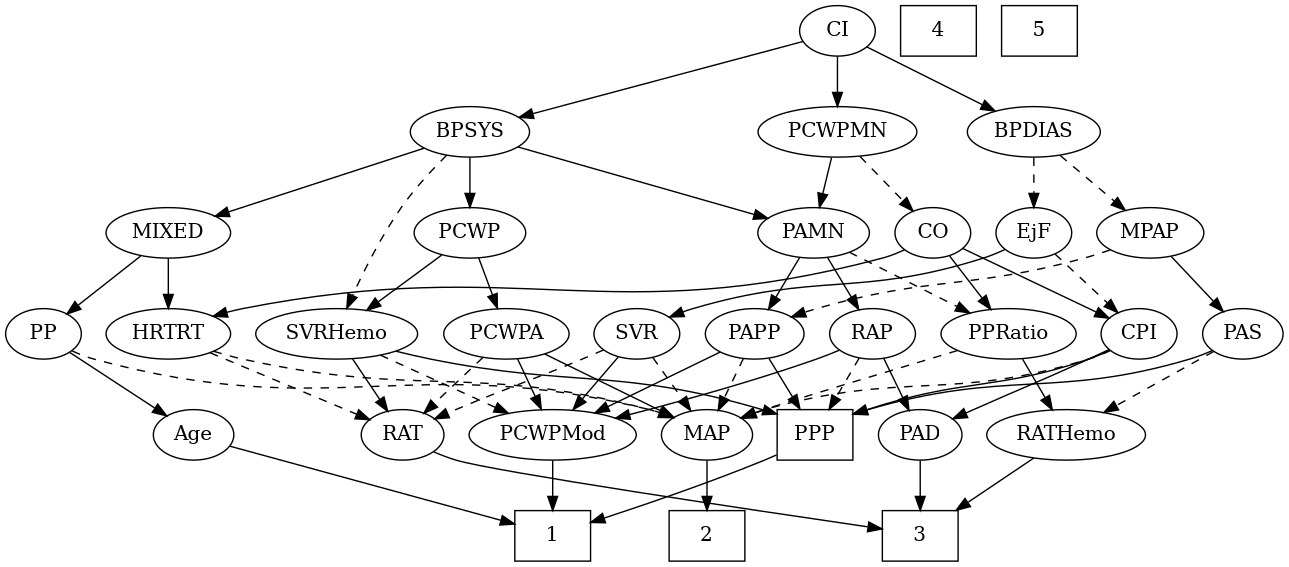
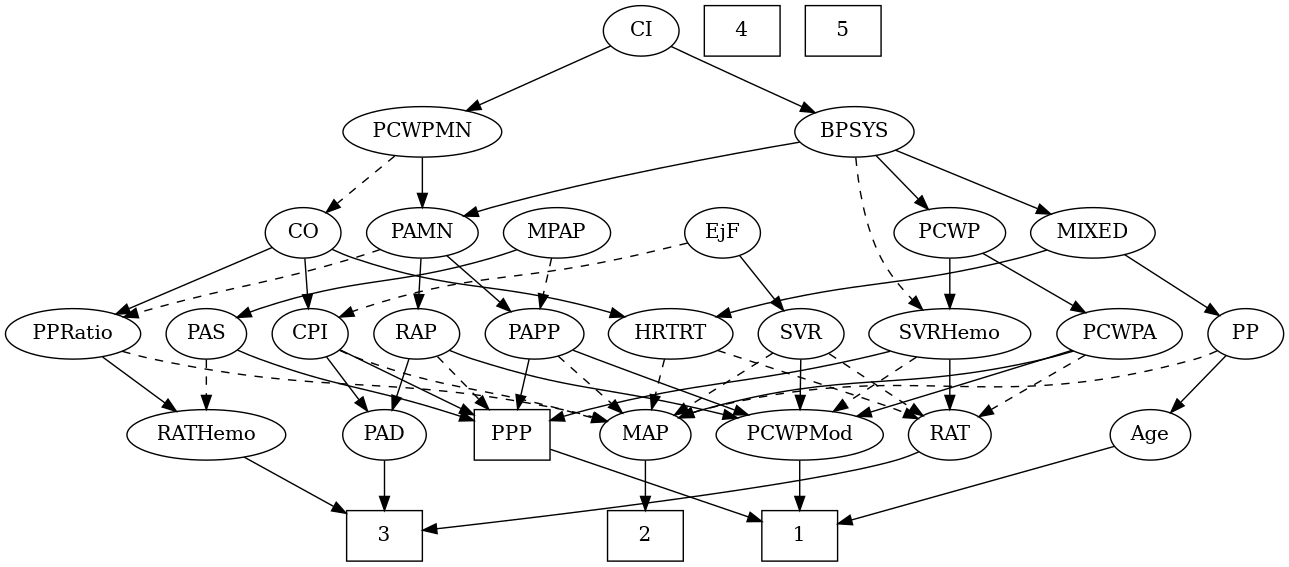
(1034, 132) -> none
